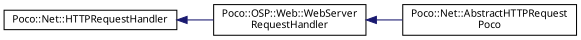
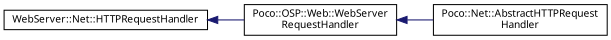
(90, 20) -> (106, 20)
(490, 20) -> (520, 20)
